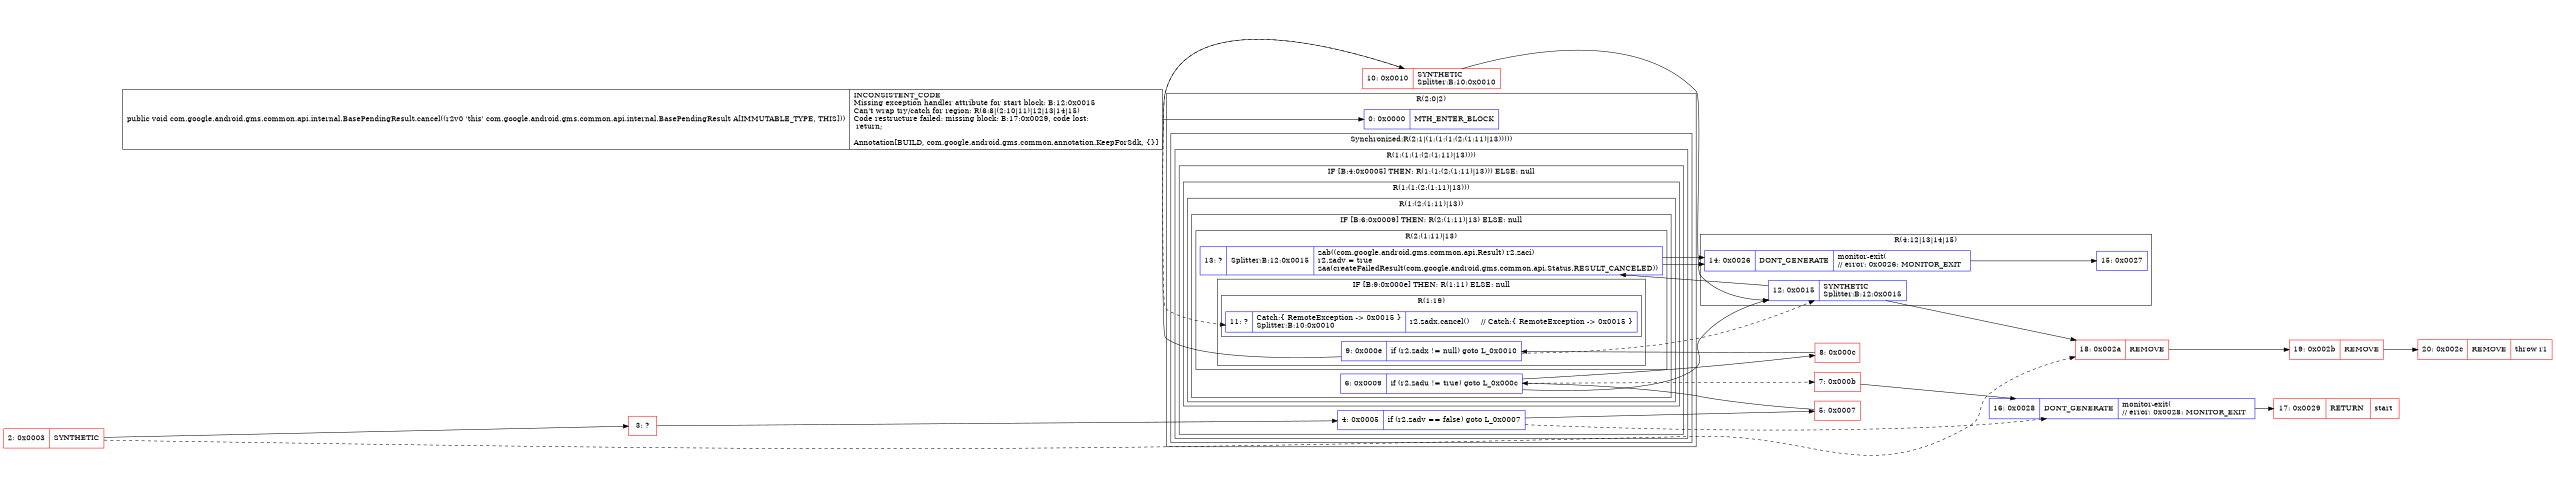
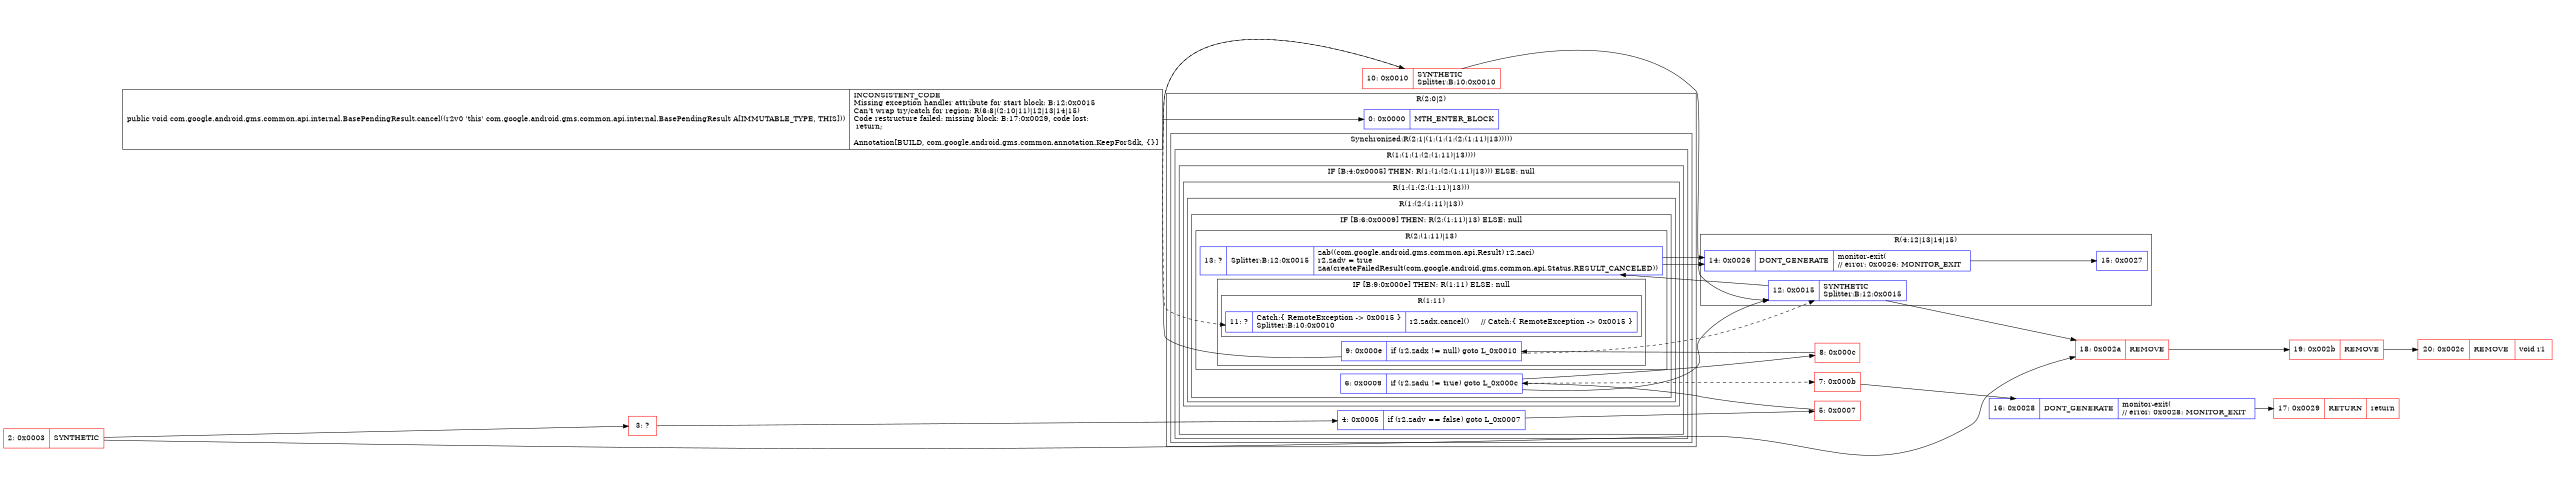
(1431, 301) -> (1431, 301)
(2531, 349) -> (2533, 349)
(2384, 408) -> (2383, 408)
(1783, 430) -> none
(1104, 447) -> (1104, 447)
